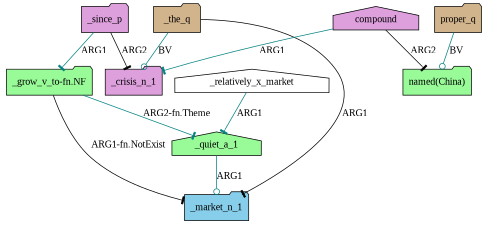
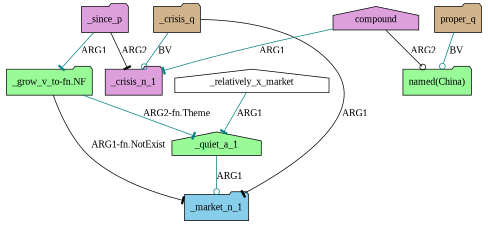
(177, 19) -> (177, 19)
(404, 48) -> (404, 48)
